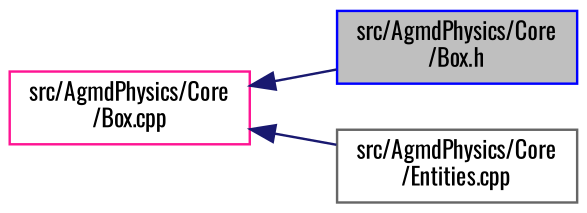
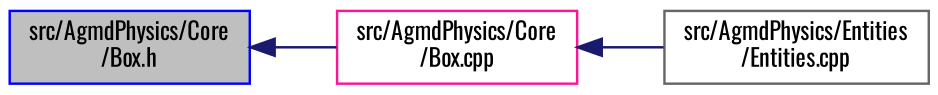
(305, 75) -> (306, 47)
(457, 166) -> (797, 47)
